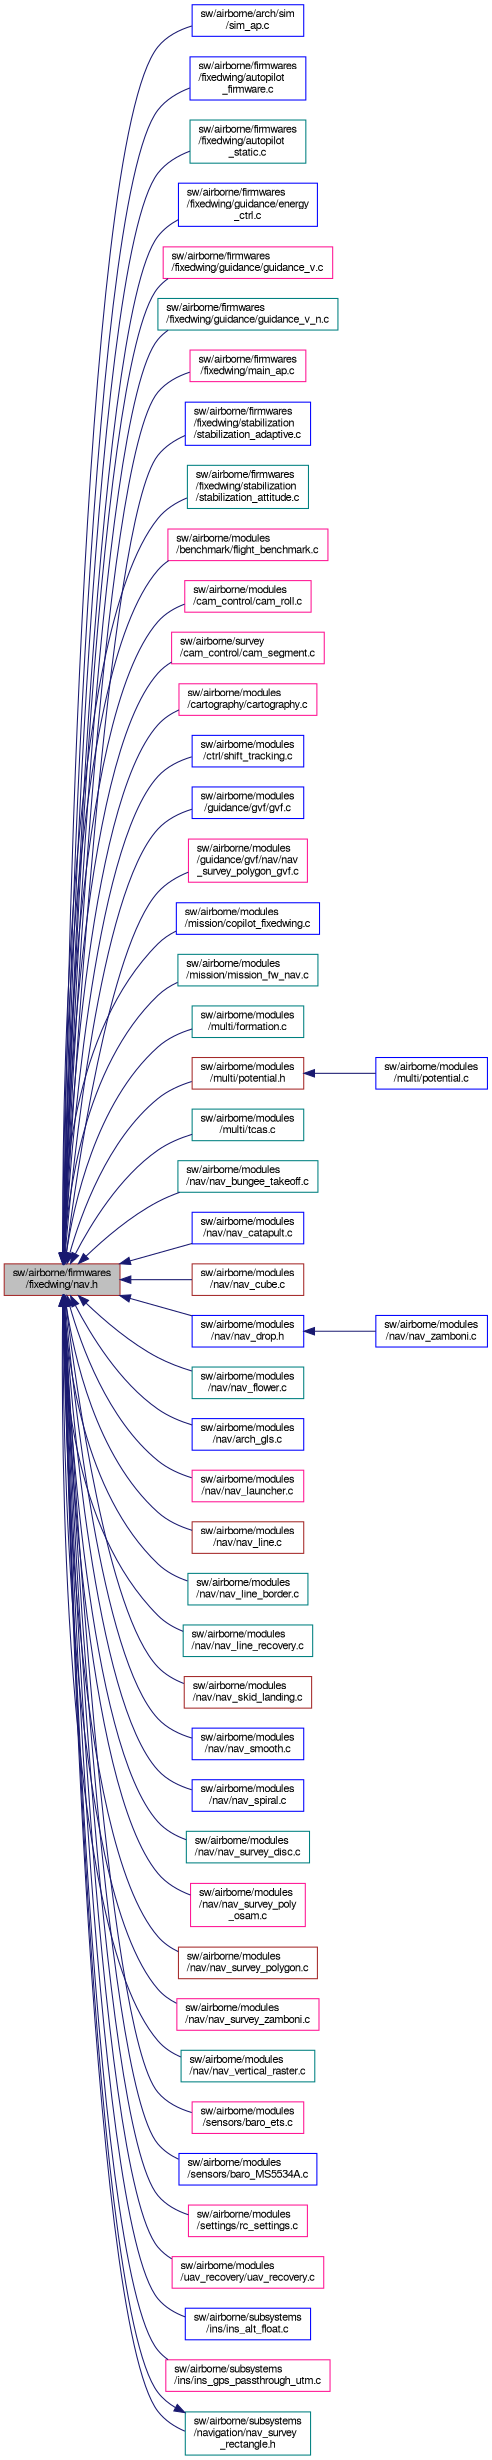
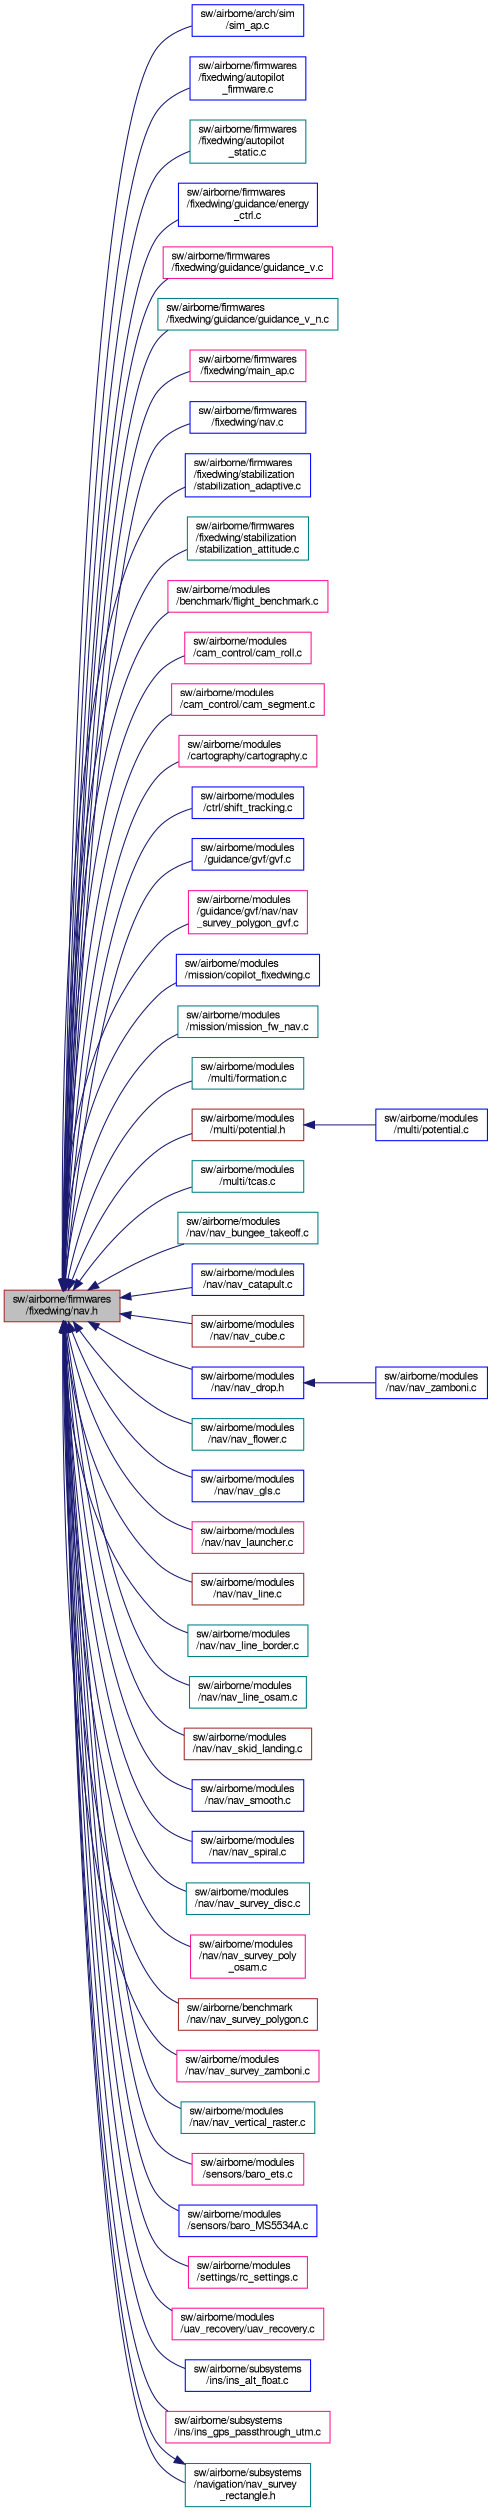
none -> (248, 417)
(248, 648) -> (248, 700)
(248, 1434) -> (248, 1486)
(248, 1641) -> (248, 1692)
(248, 1963) -> (248, 2014)
